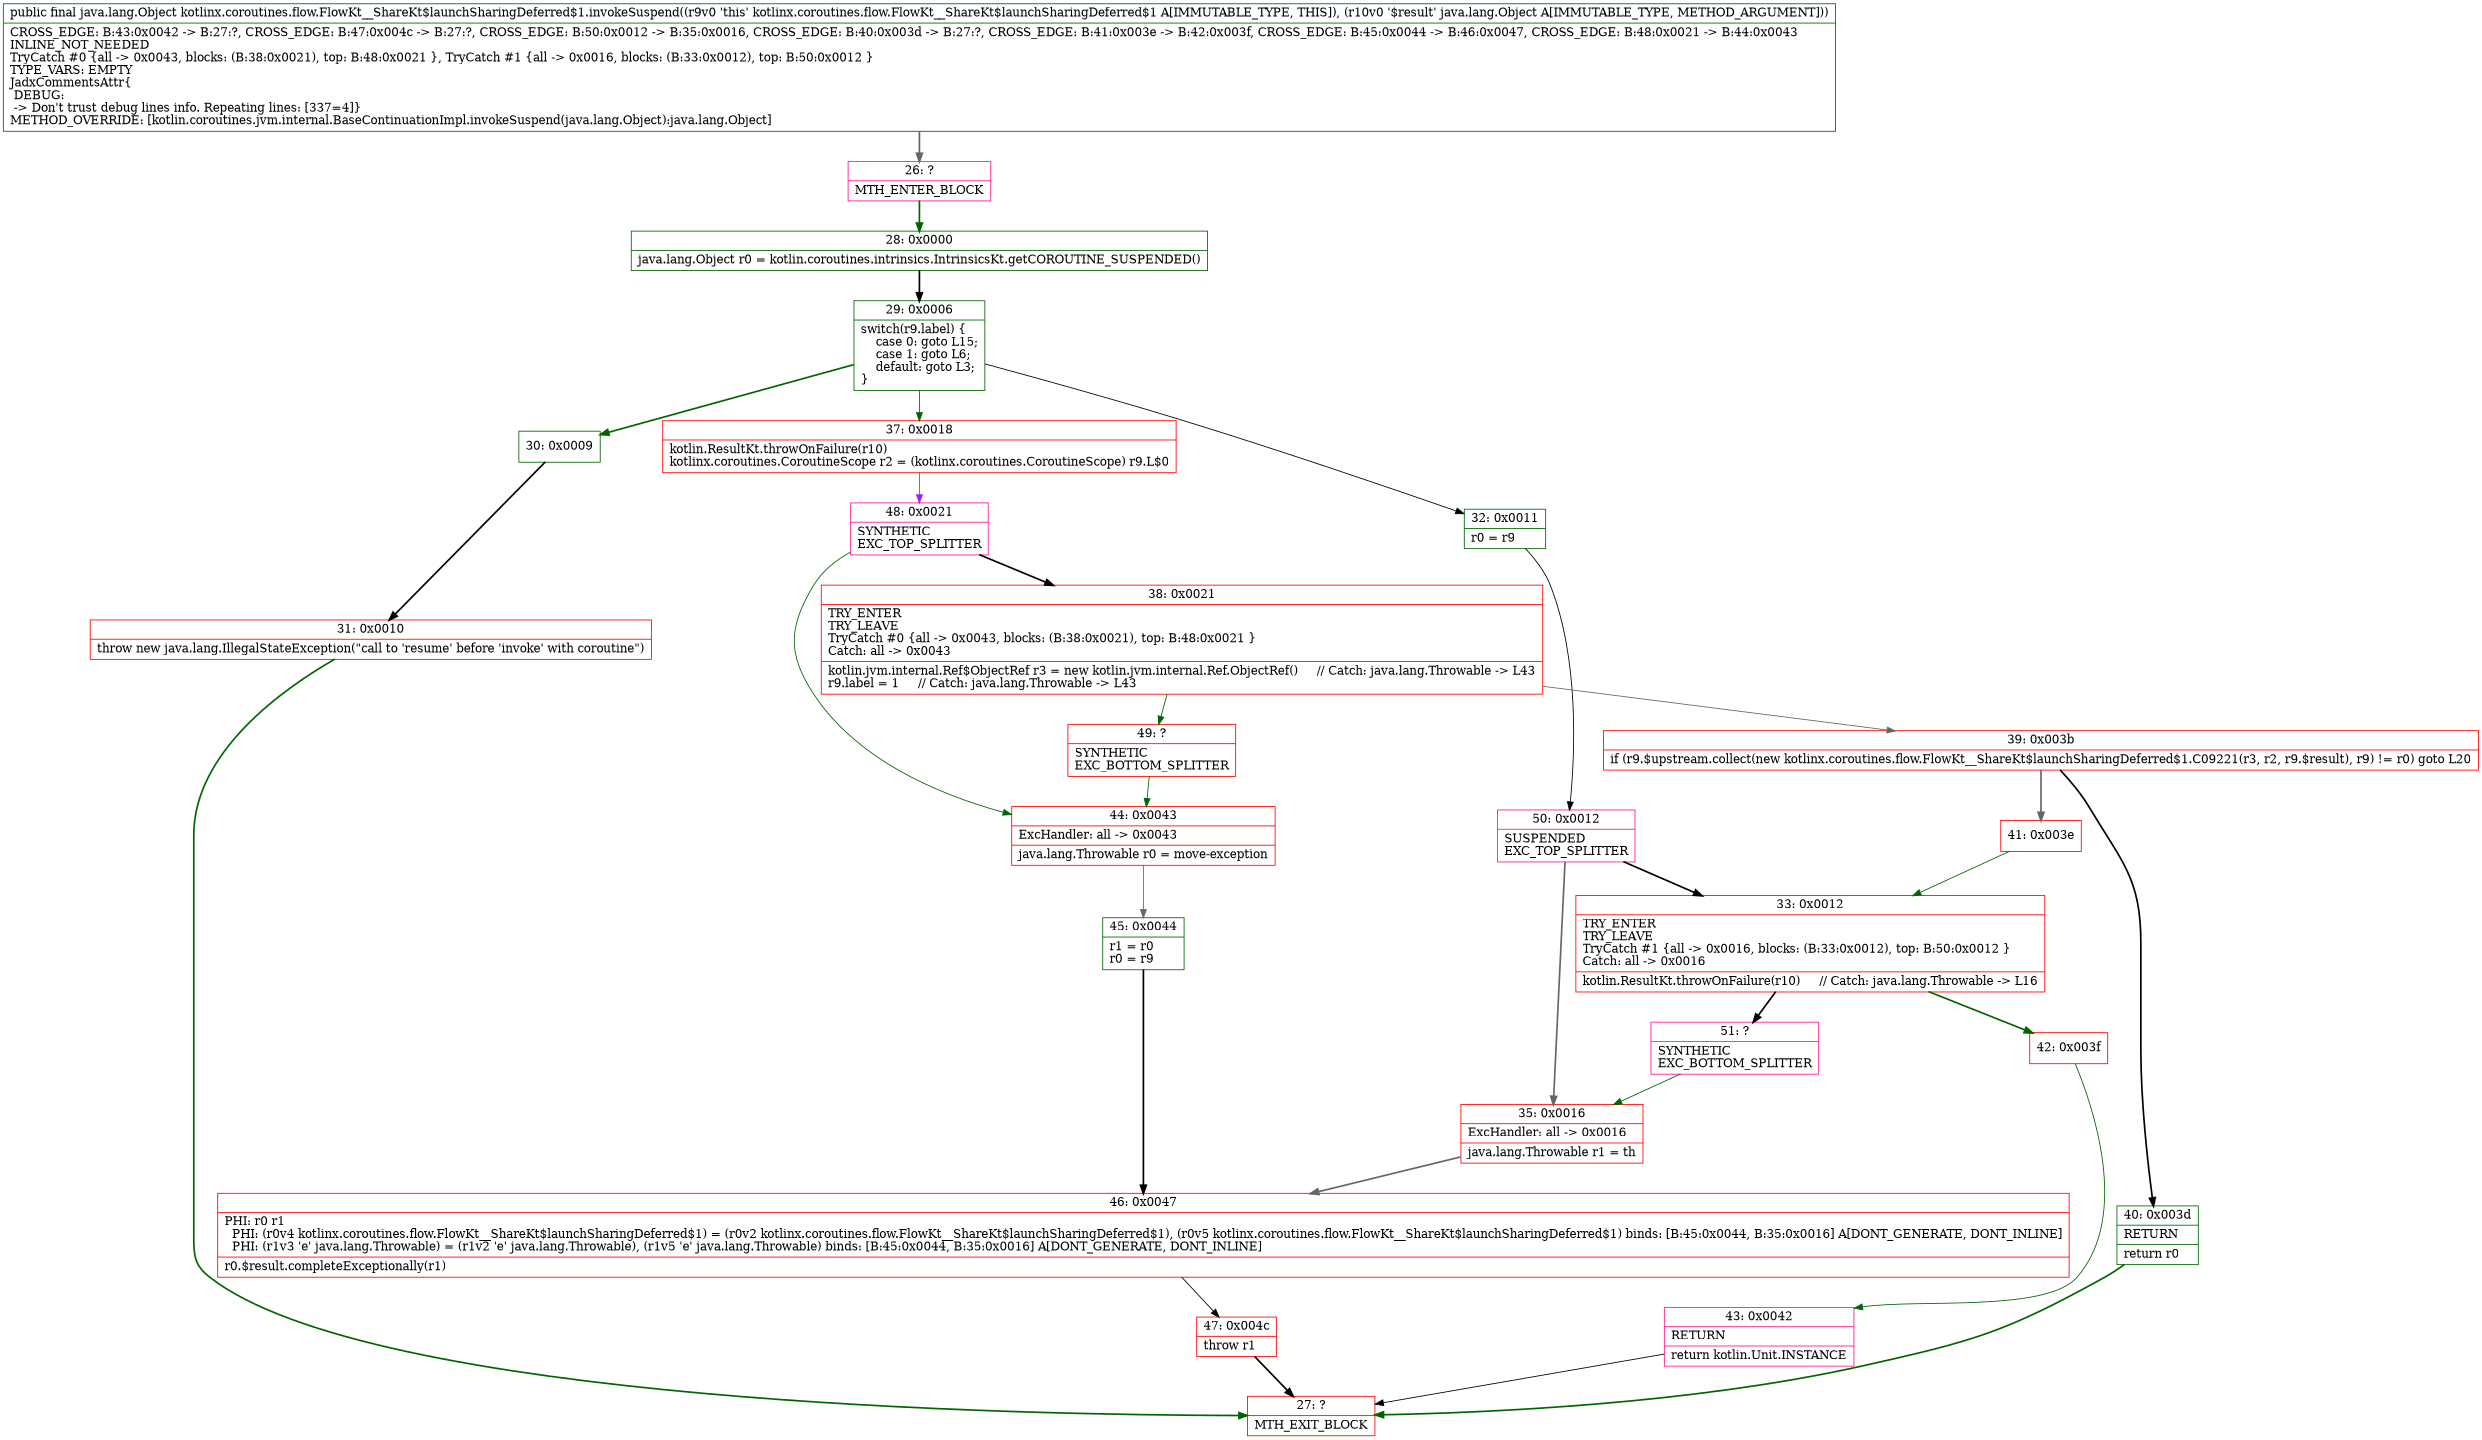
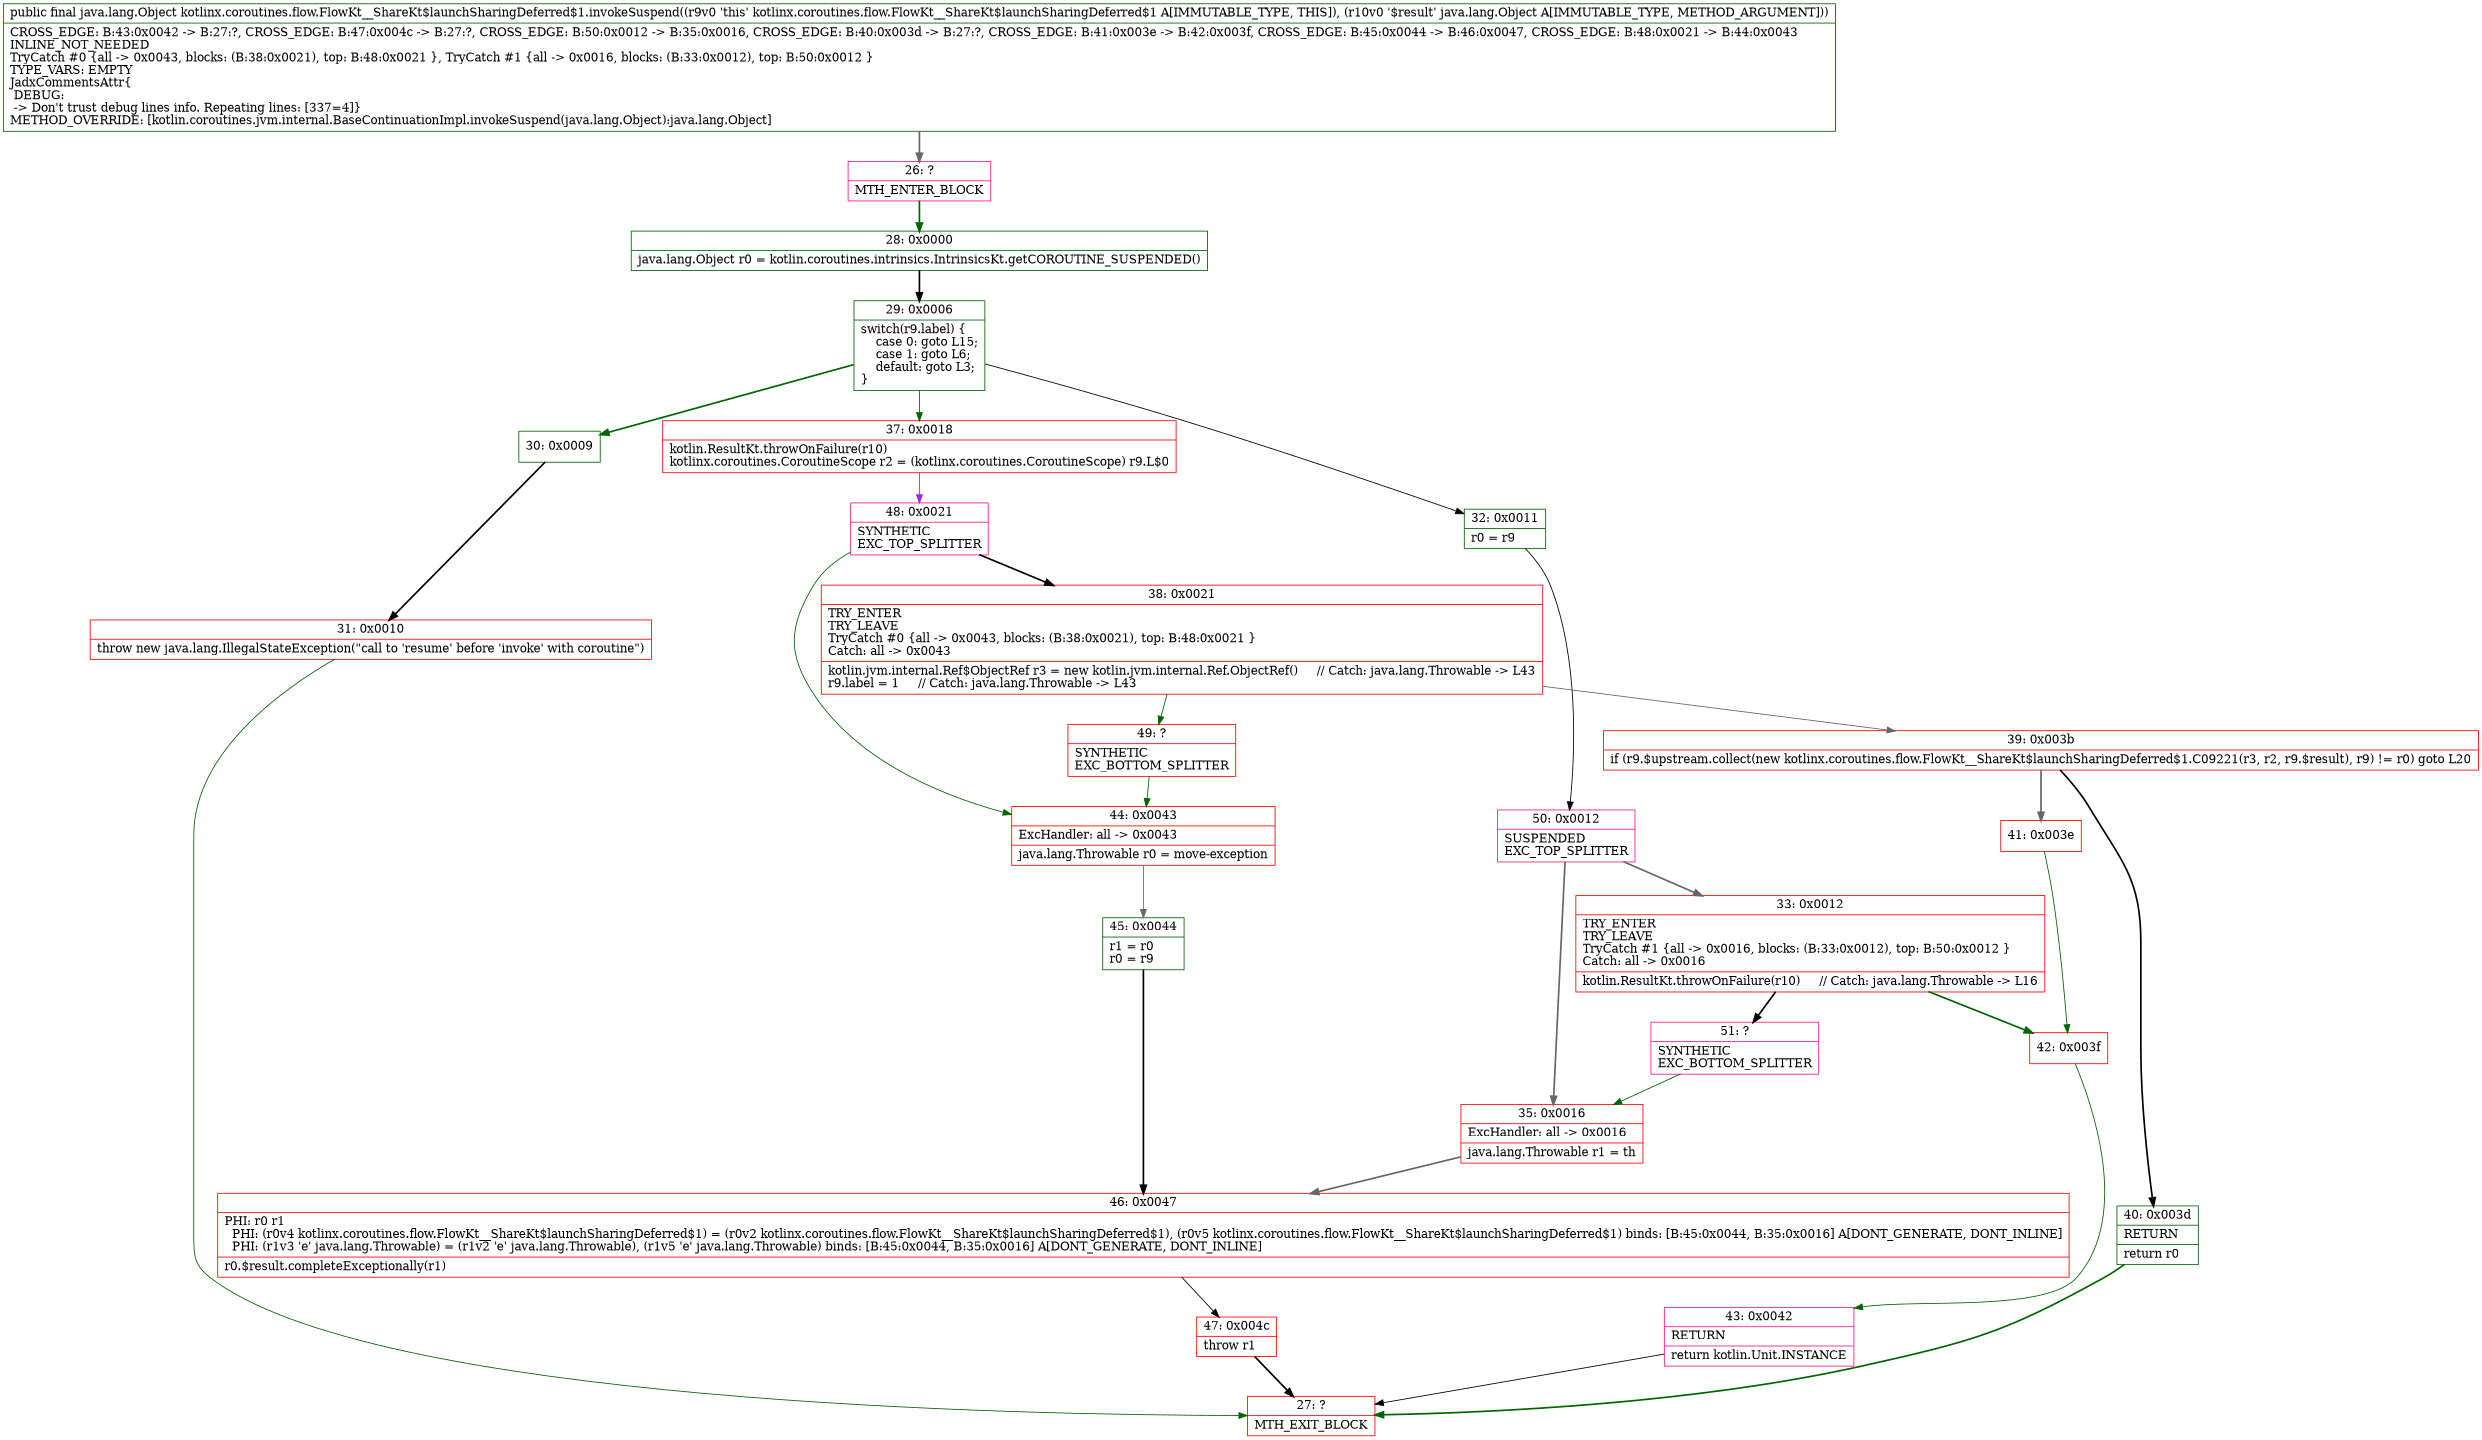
(1965, 872) -> (2058, 938)
(1659, 877) -> (1659, 877)
(378, 1344) -> (378, 1344)
